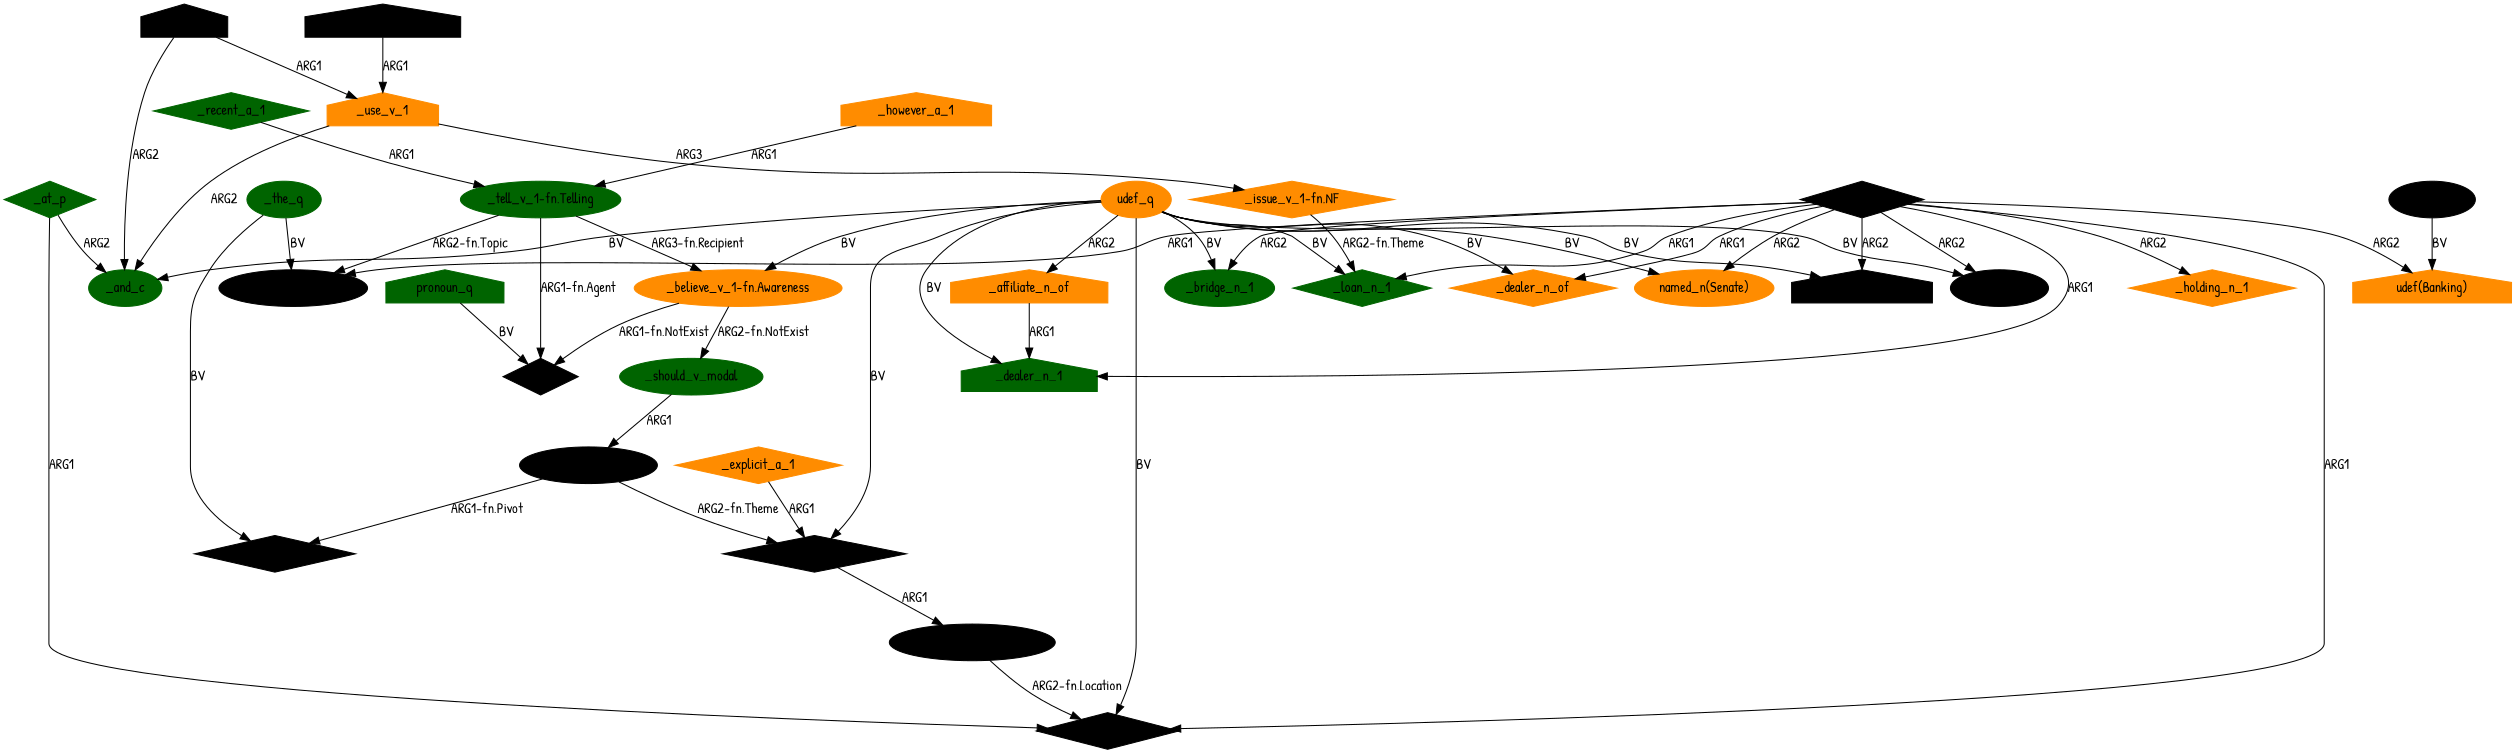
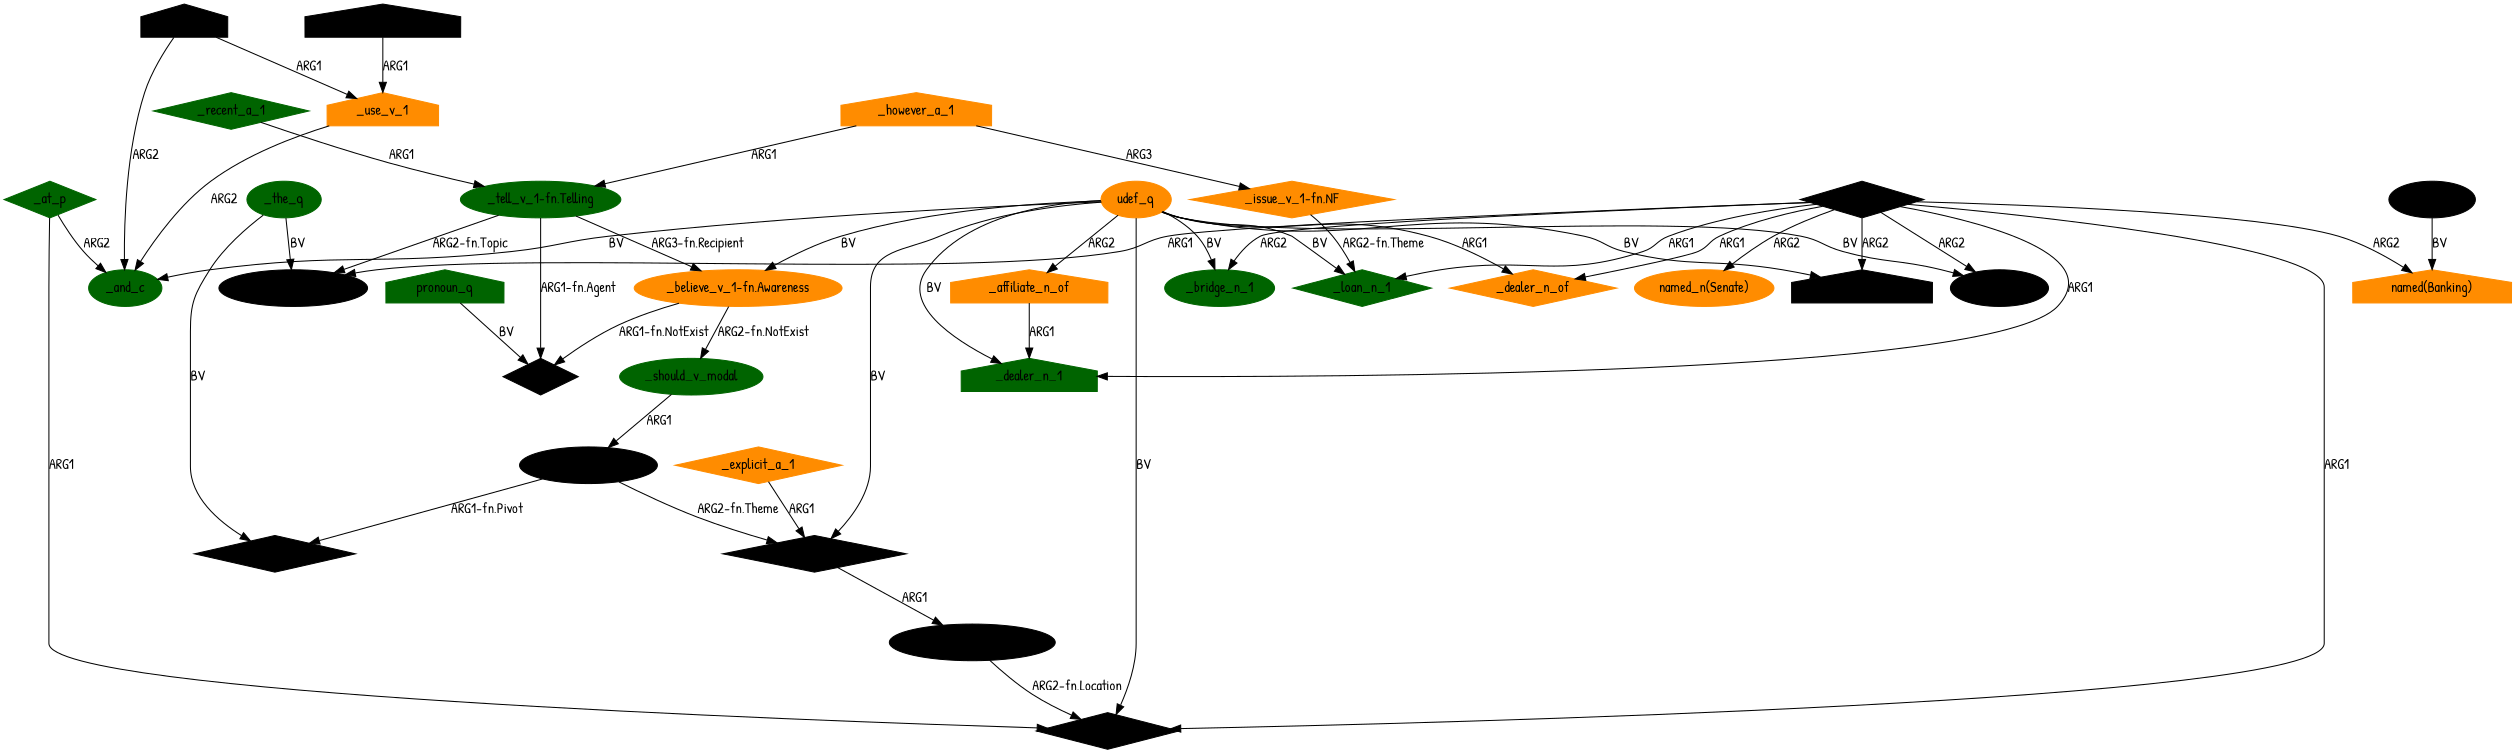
(835, 173) -> (1108, 156)
(1468, 234) -> none
(1475, 244) -> (1475, 244)
(2212, 288) -> none
(2432, 288) -> (2432, 288)
